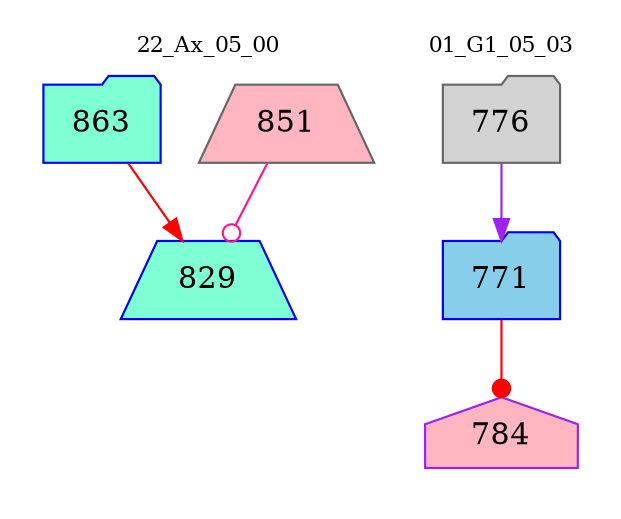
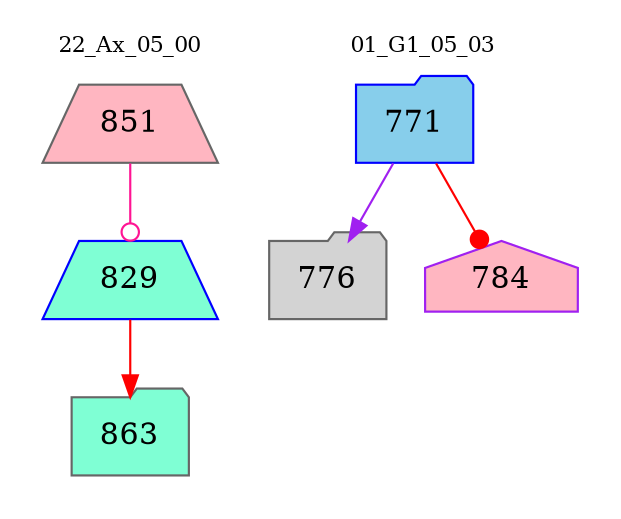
(102, 124) -> (130, 436)
(501, 191) -> (377, 192)
(149, 193) -> (130, 348)
